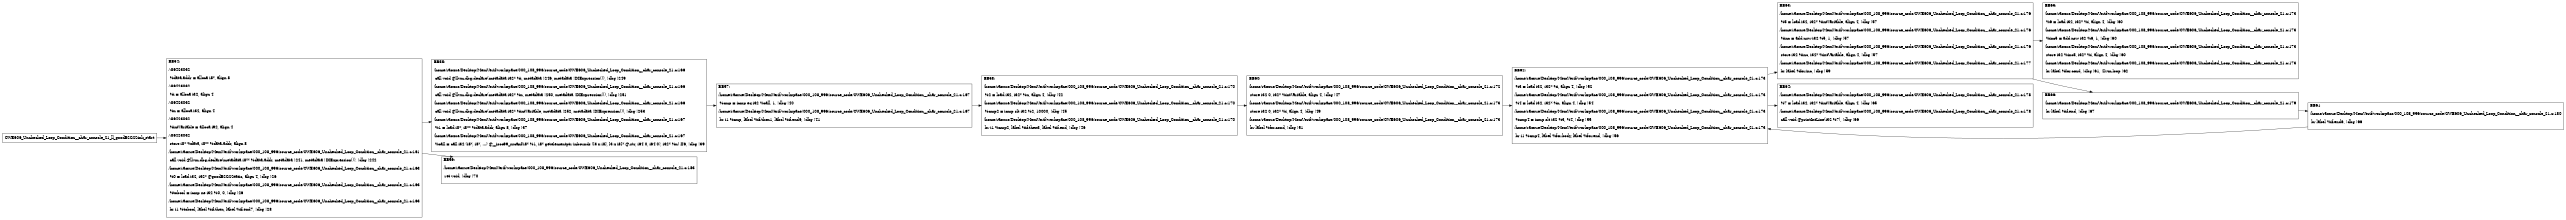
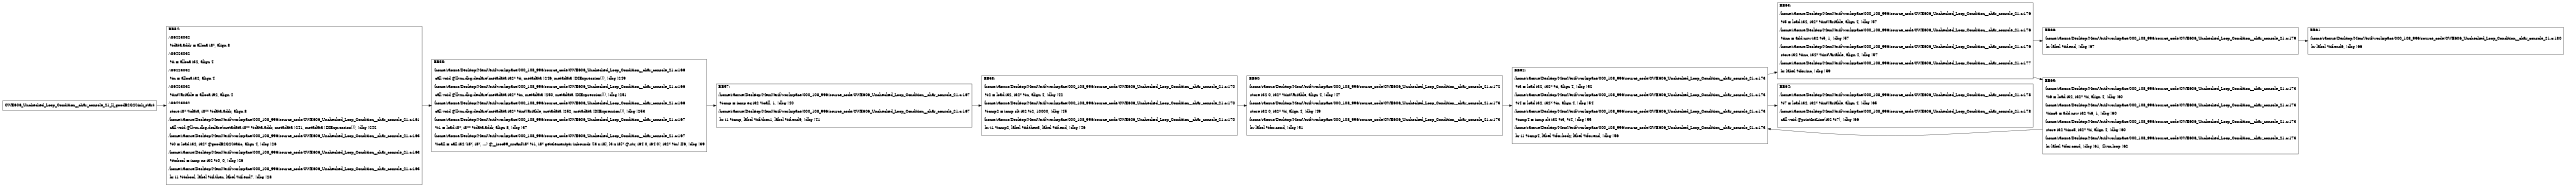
(2039, 138) -> (1907, 136)
(569, 170) -> none
